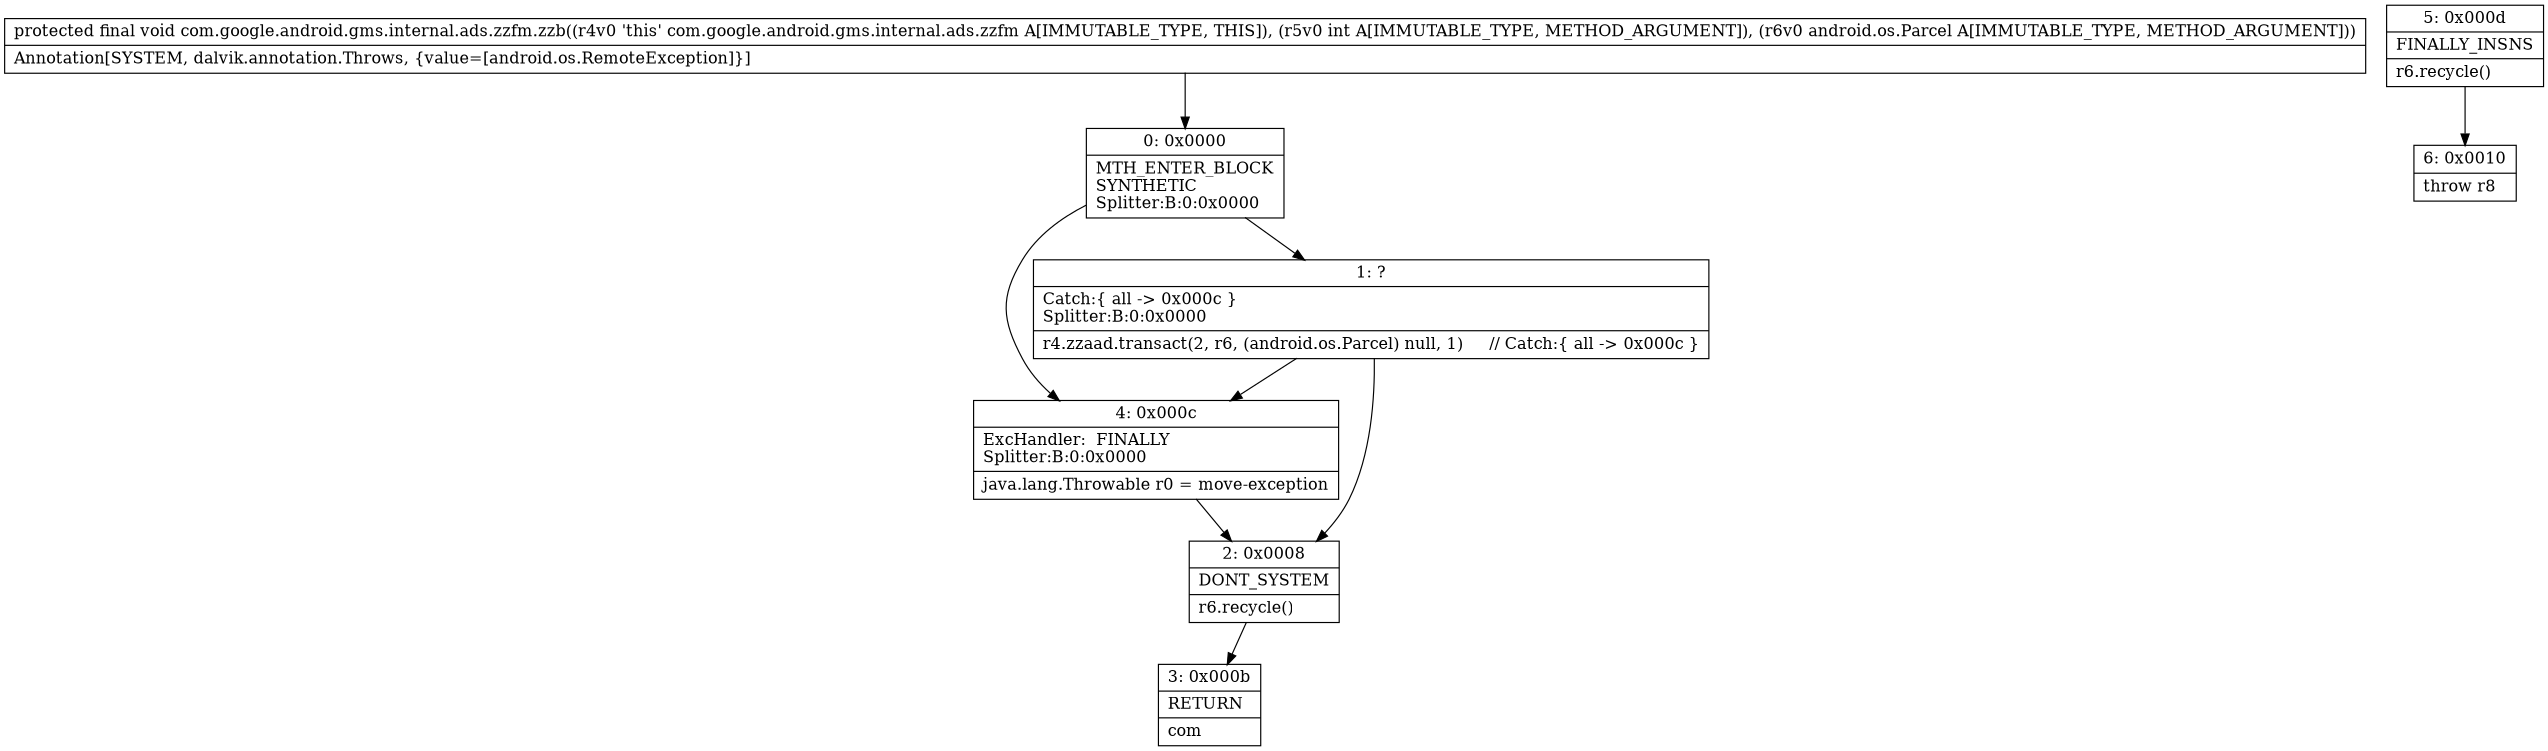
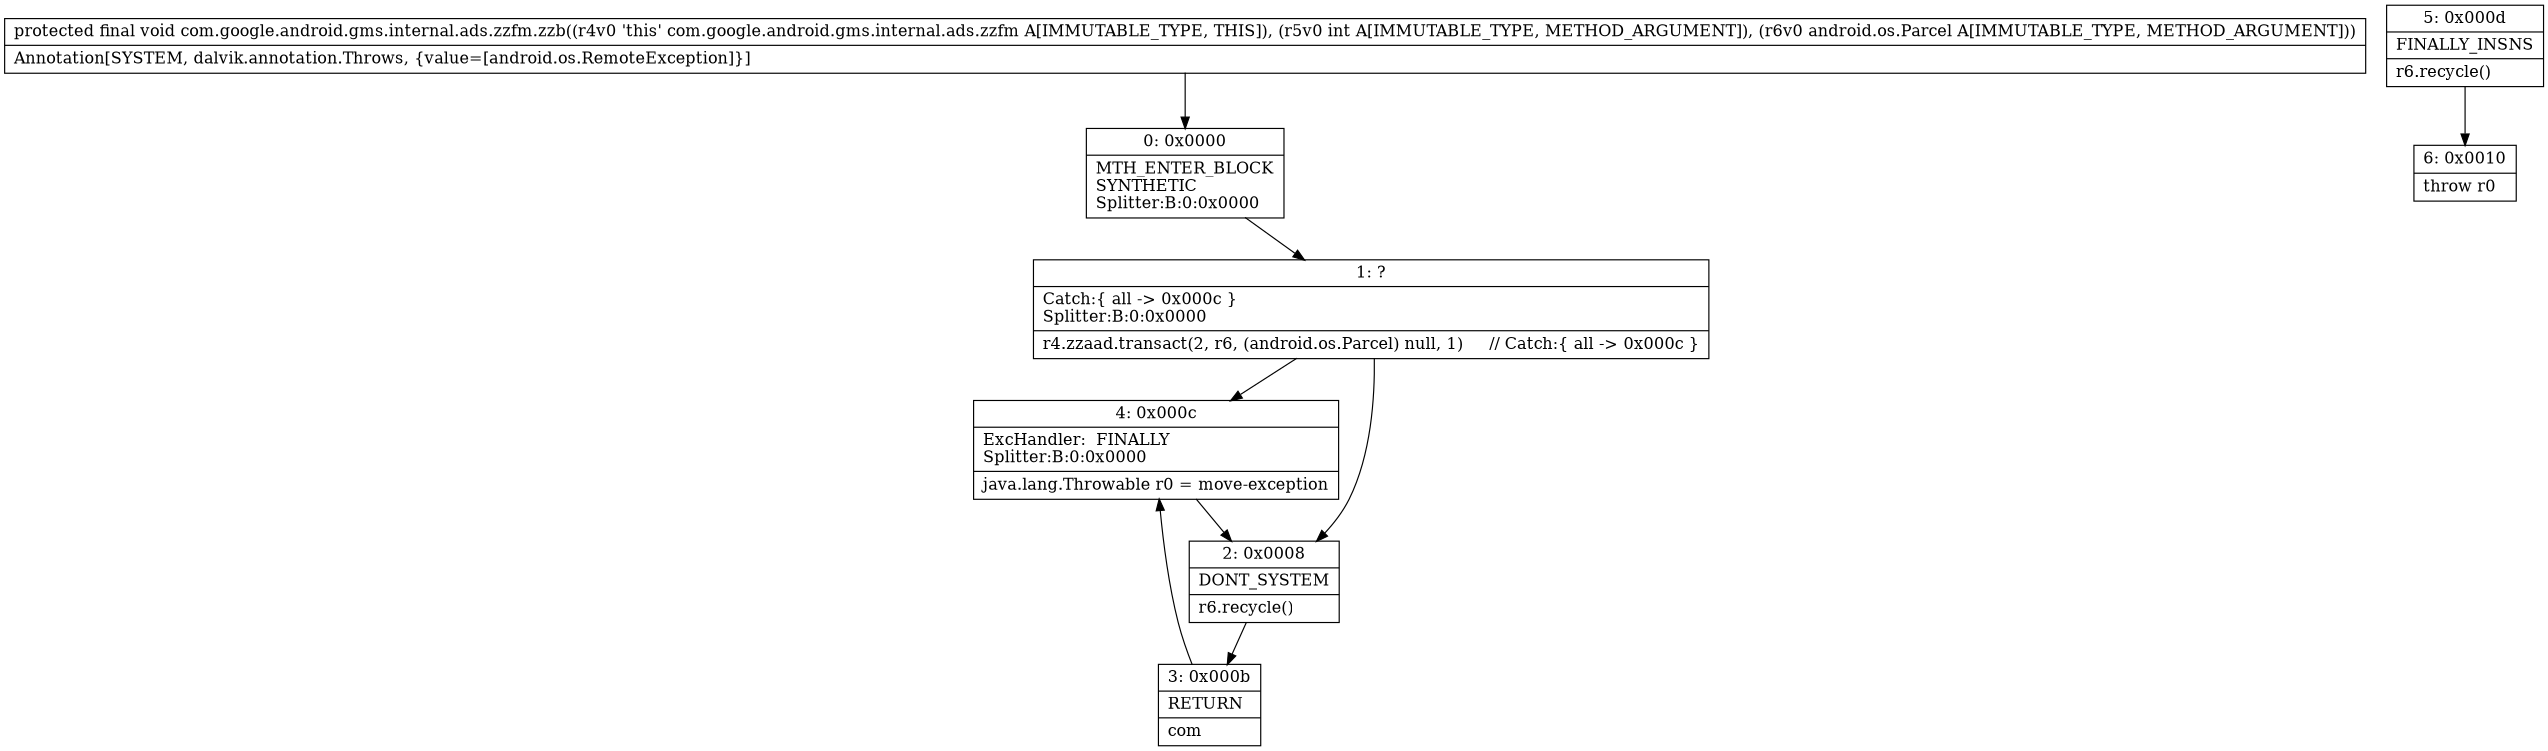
(2460, 187) -> (2460, 187)
(1009, 289) -> (1171, 589)
